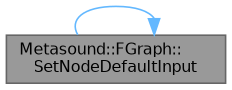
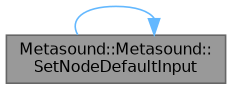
(116, 59) -> (116, 59)
